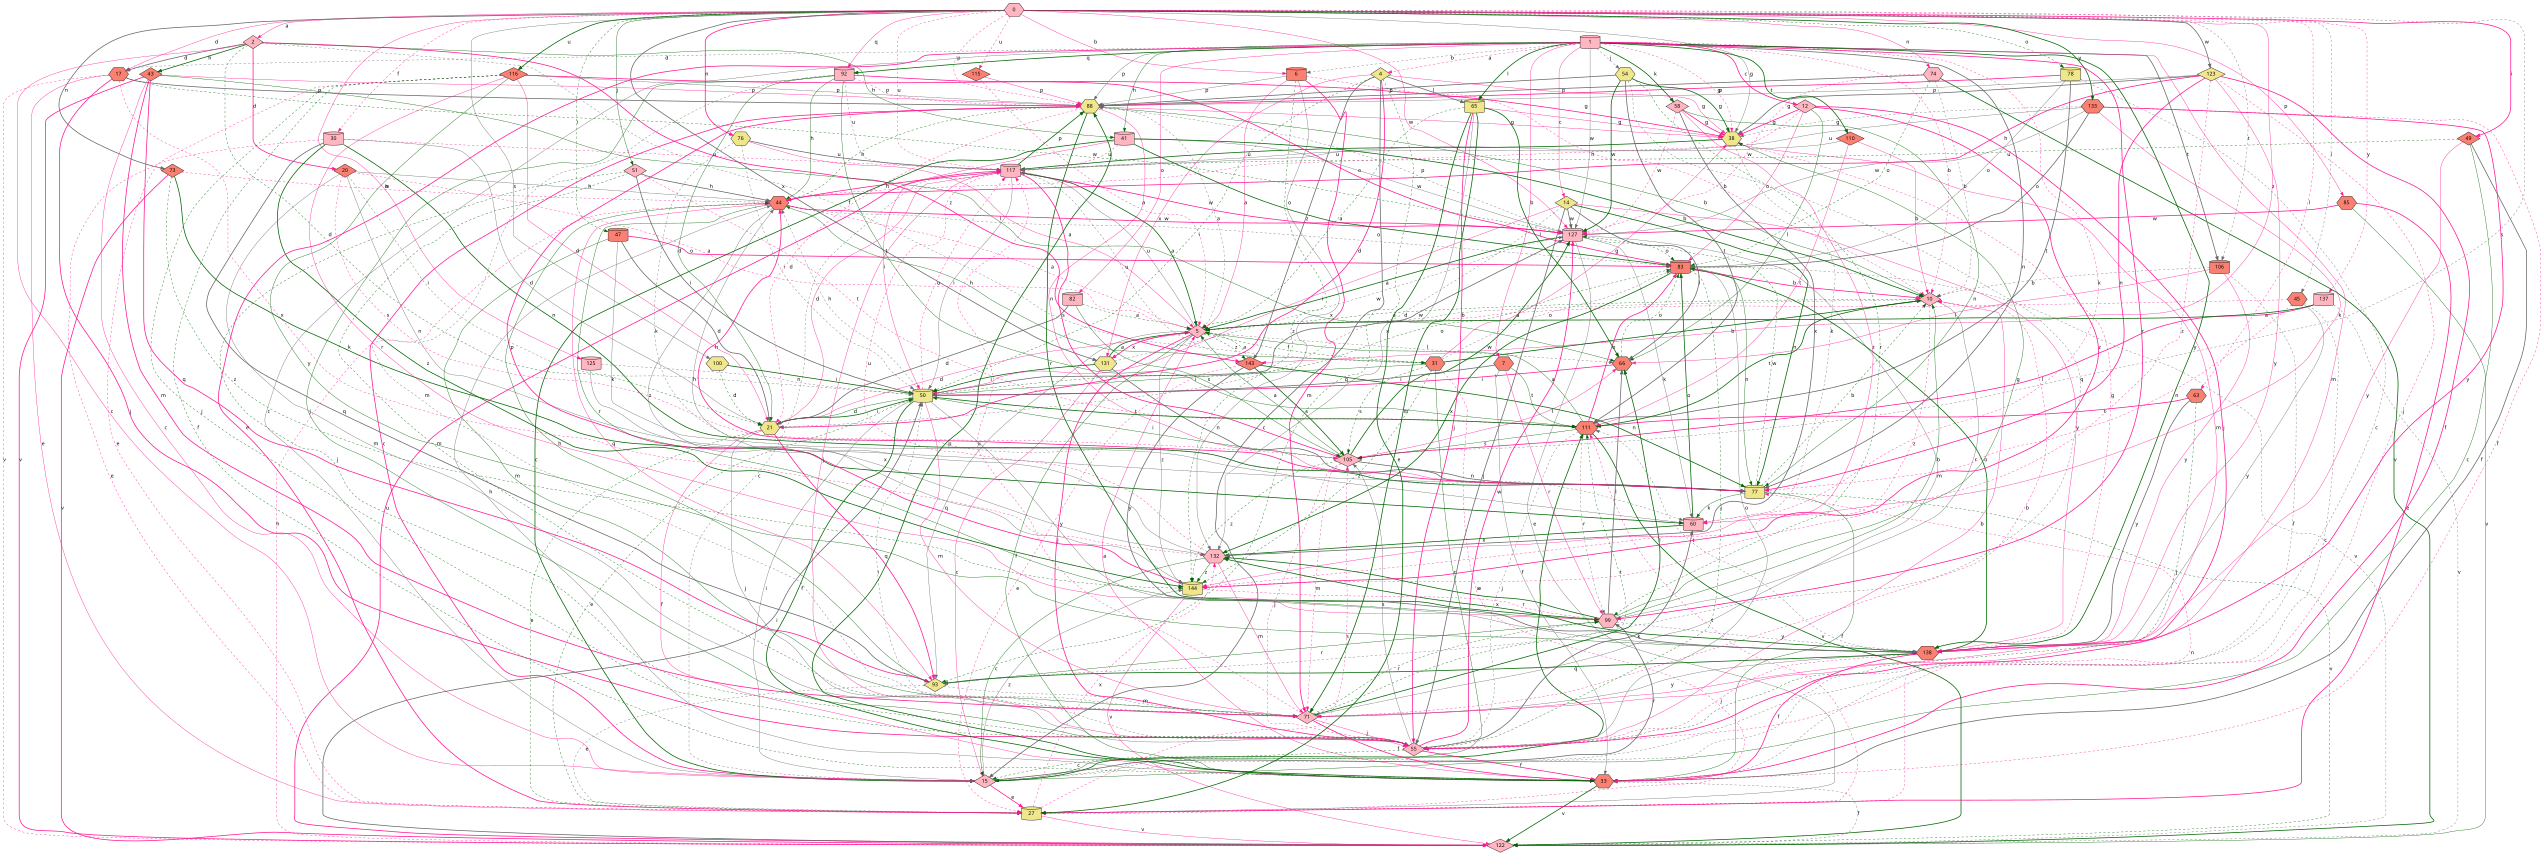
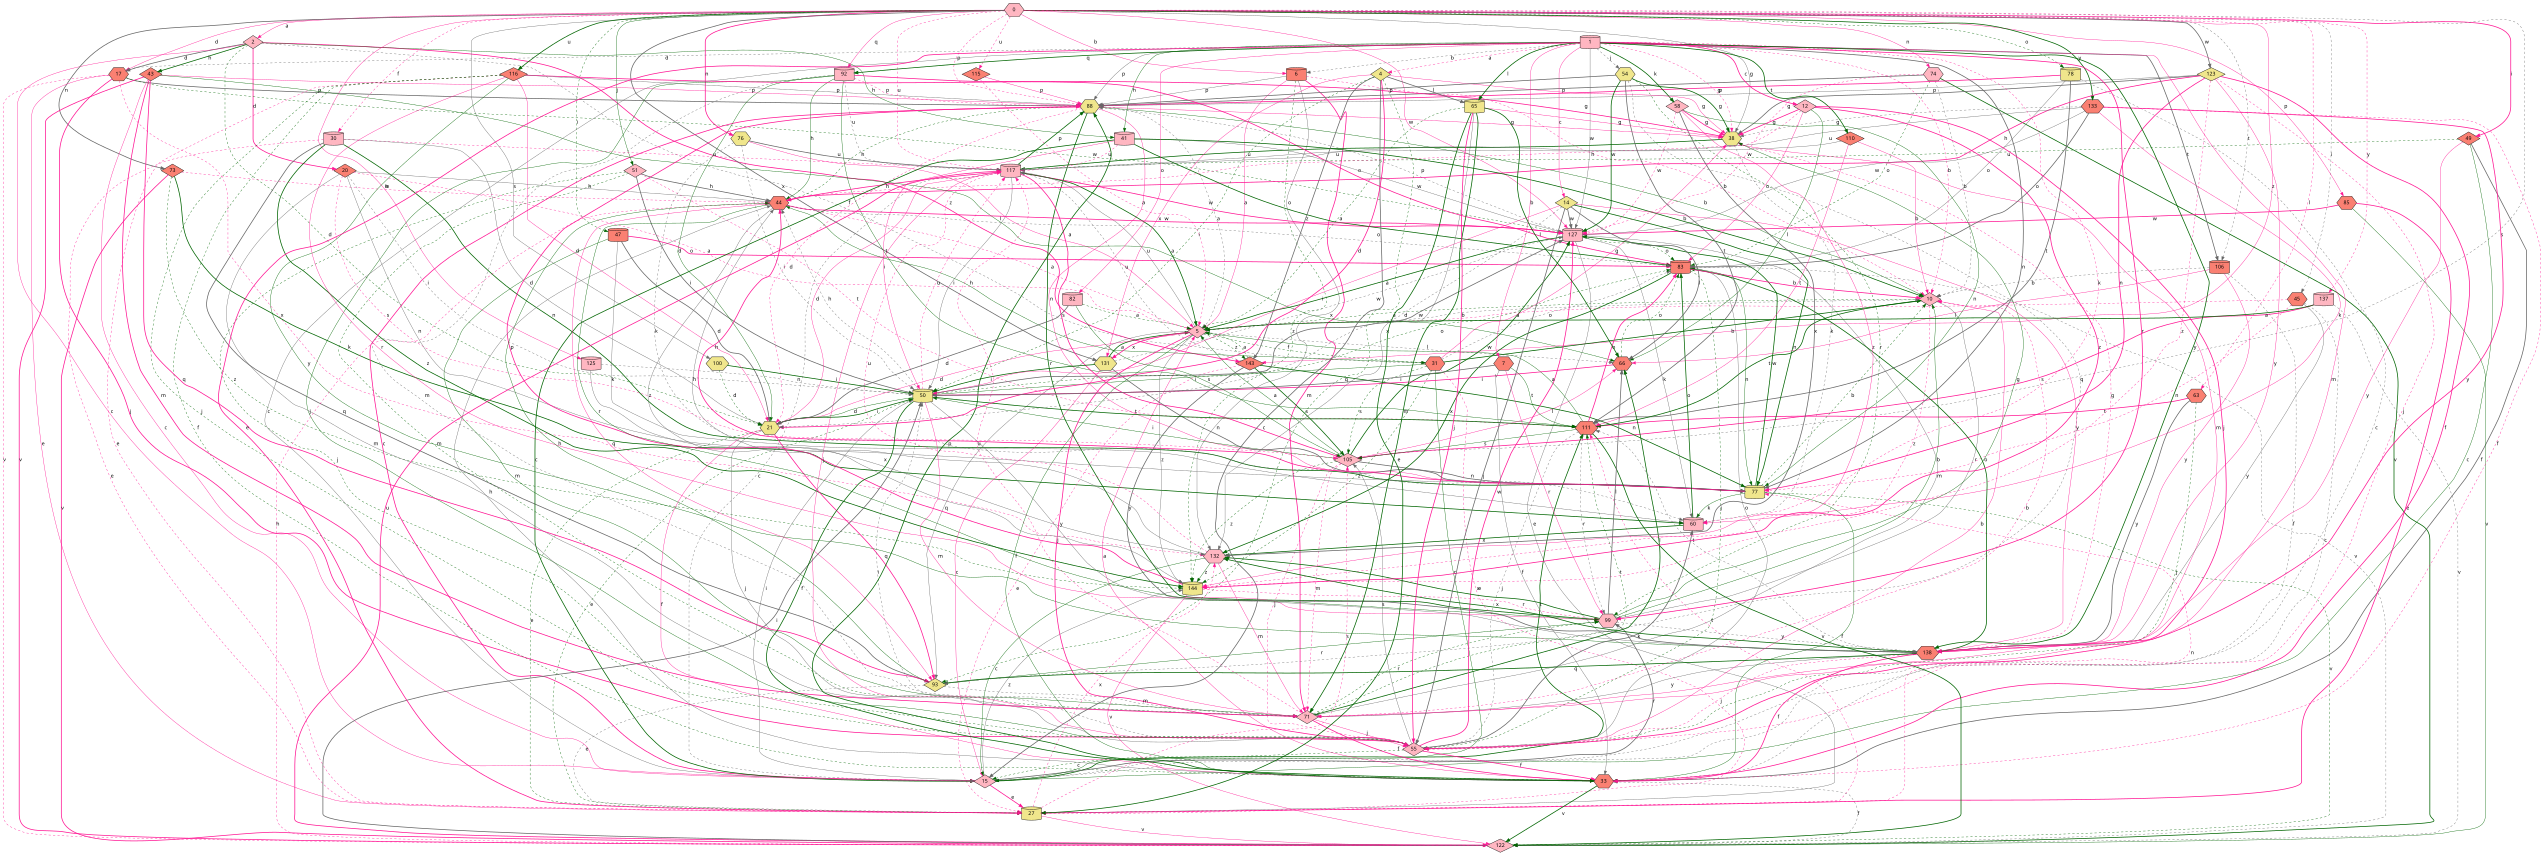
(1773, 289) -> (1773, 289)
(2042, 380) -> (2042, 380)
